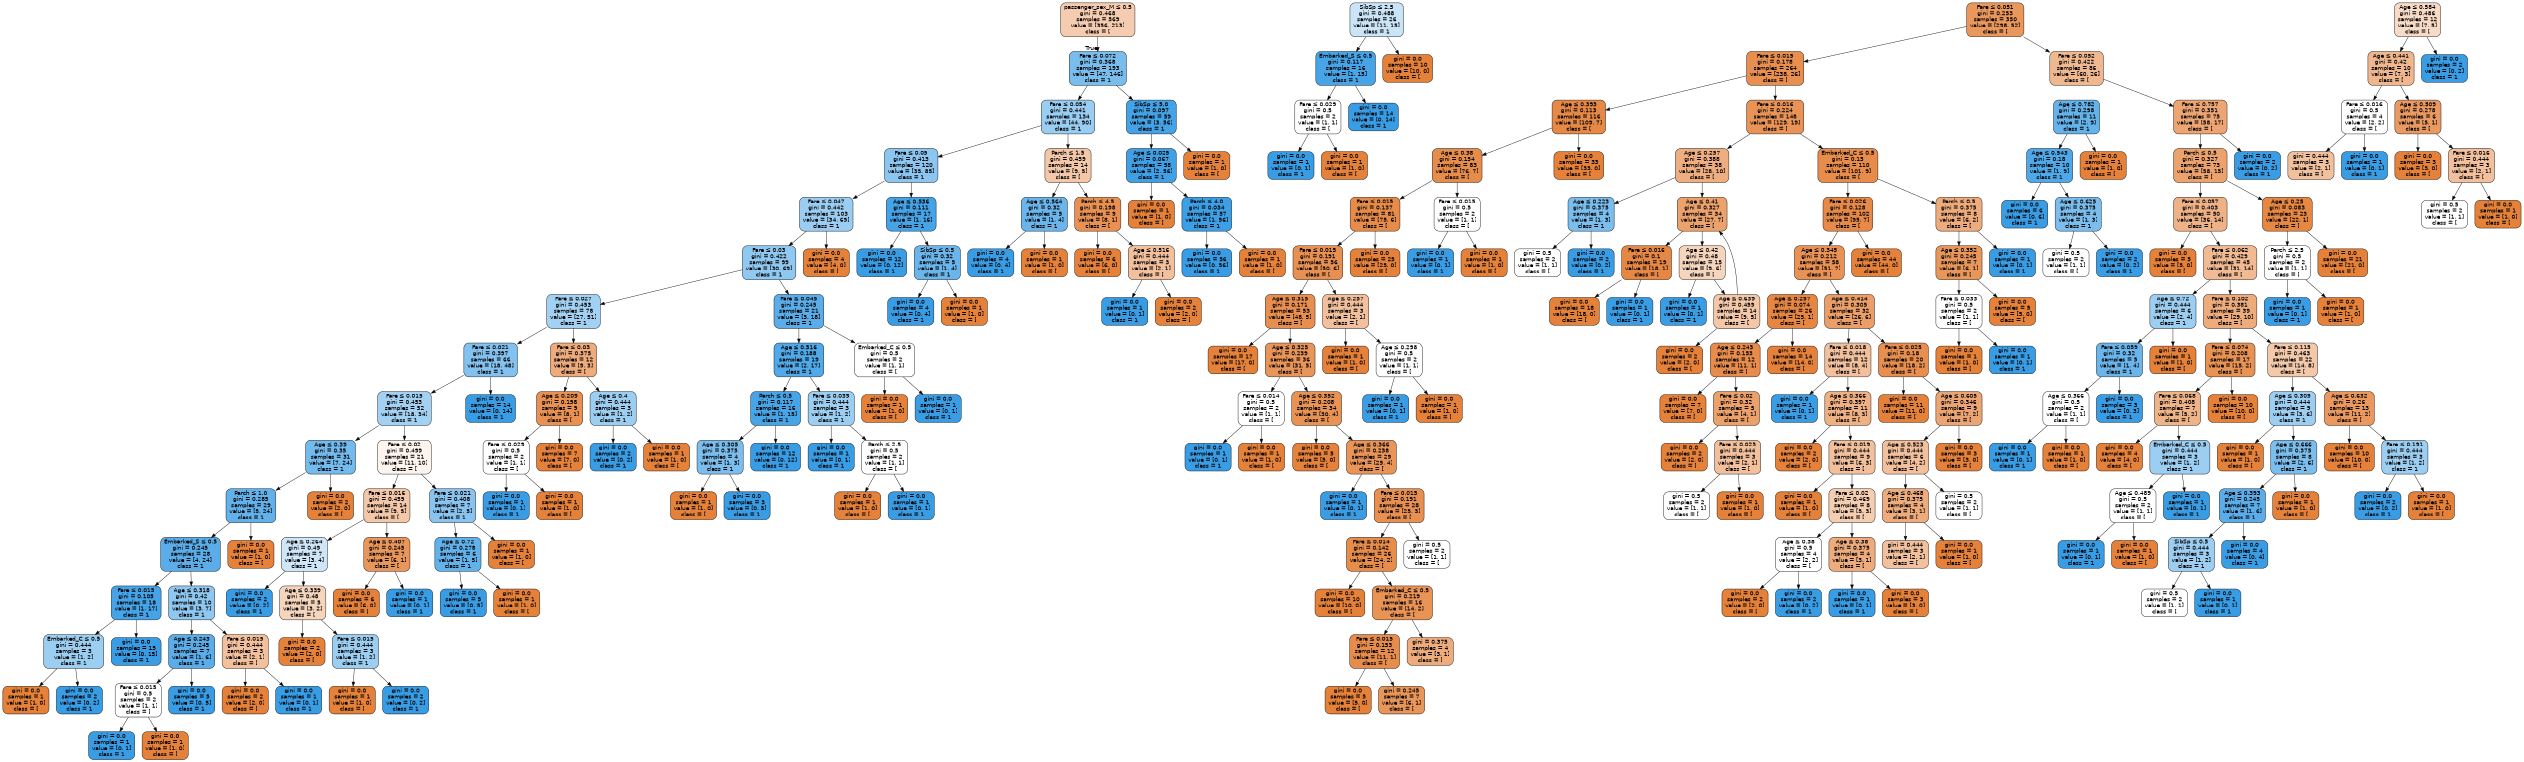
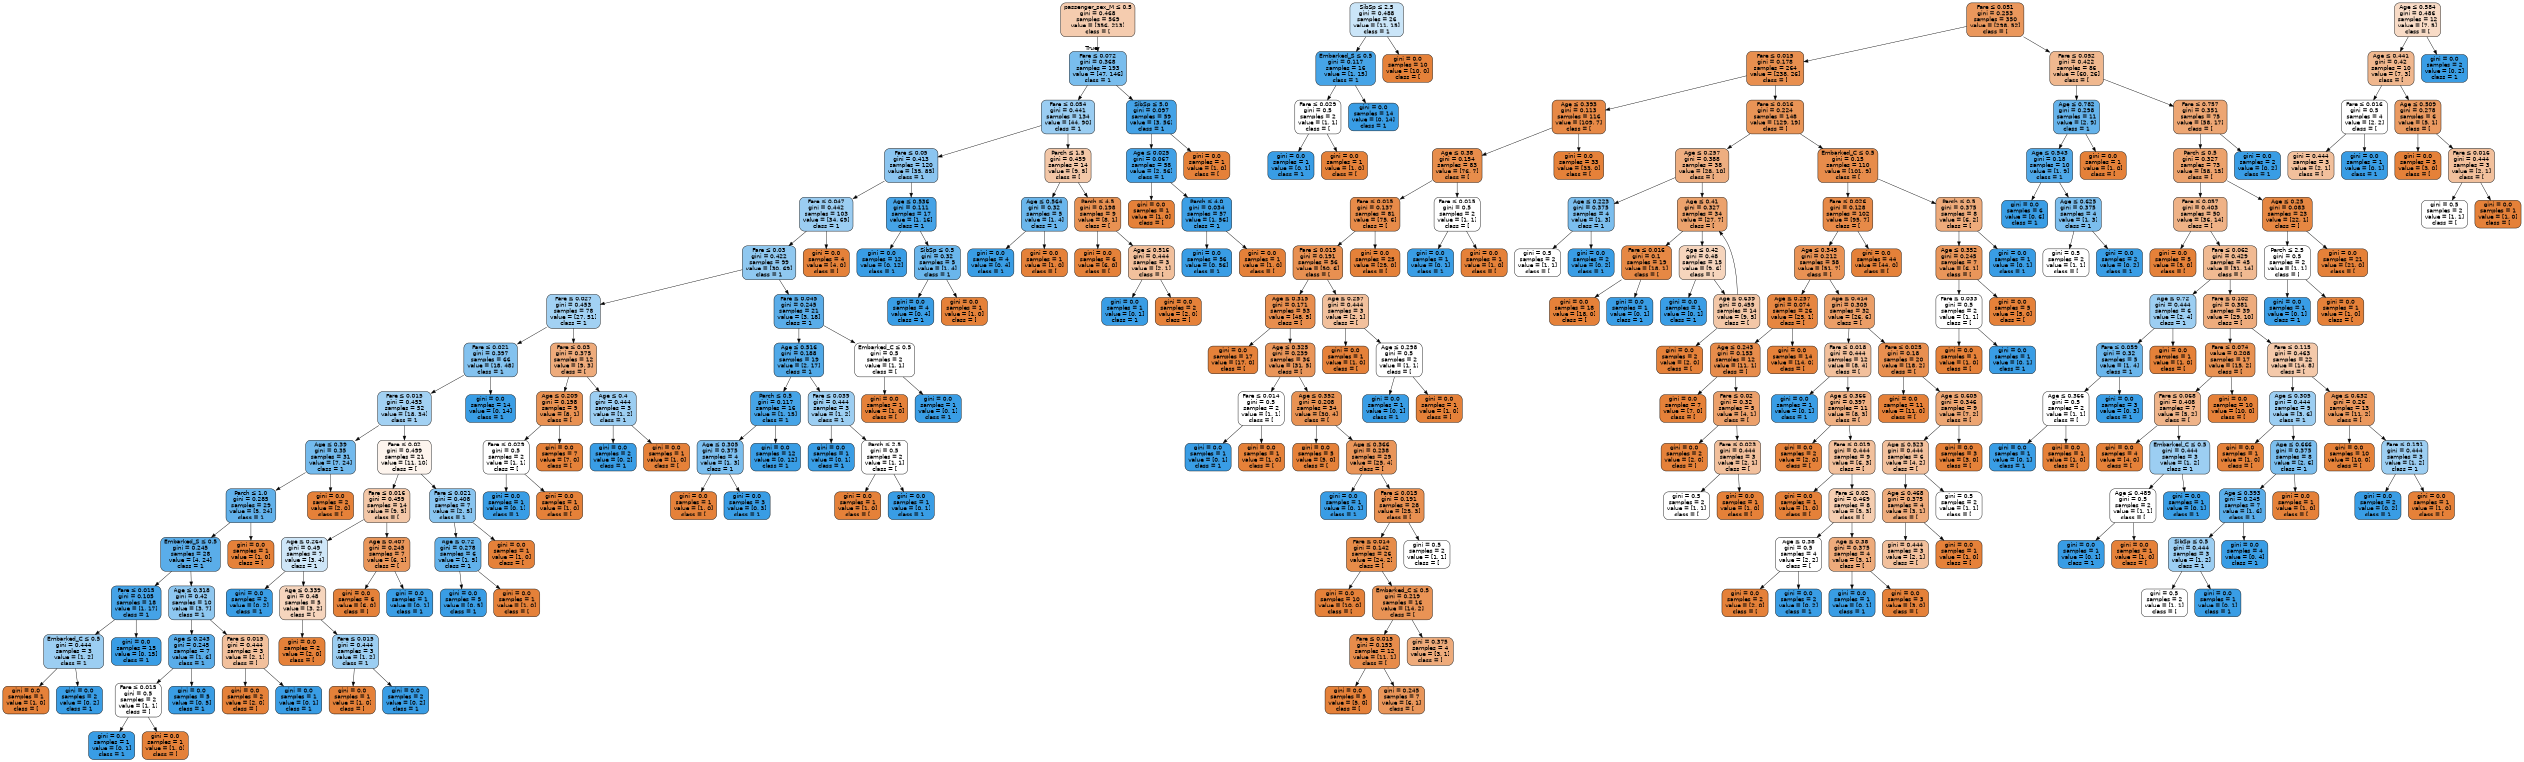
none -> (2077, 91)
(2230, 354) -> (2230, 354)
